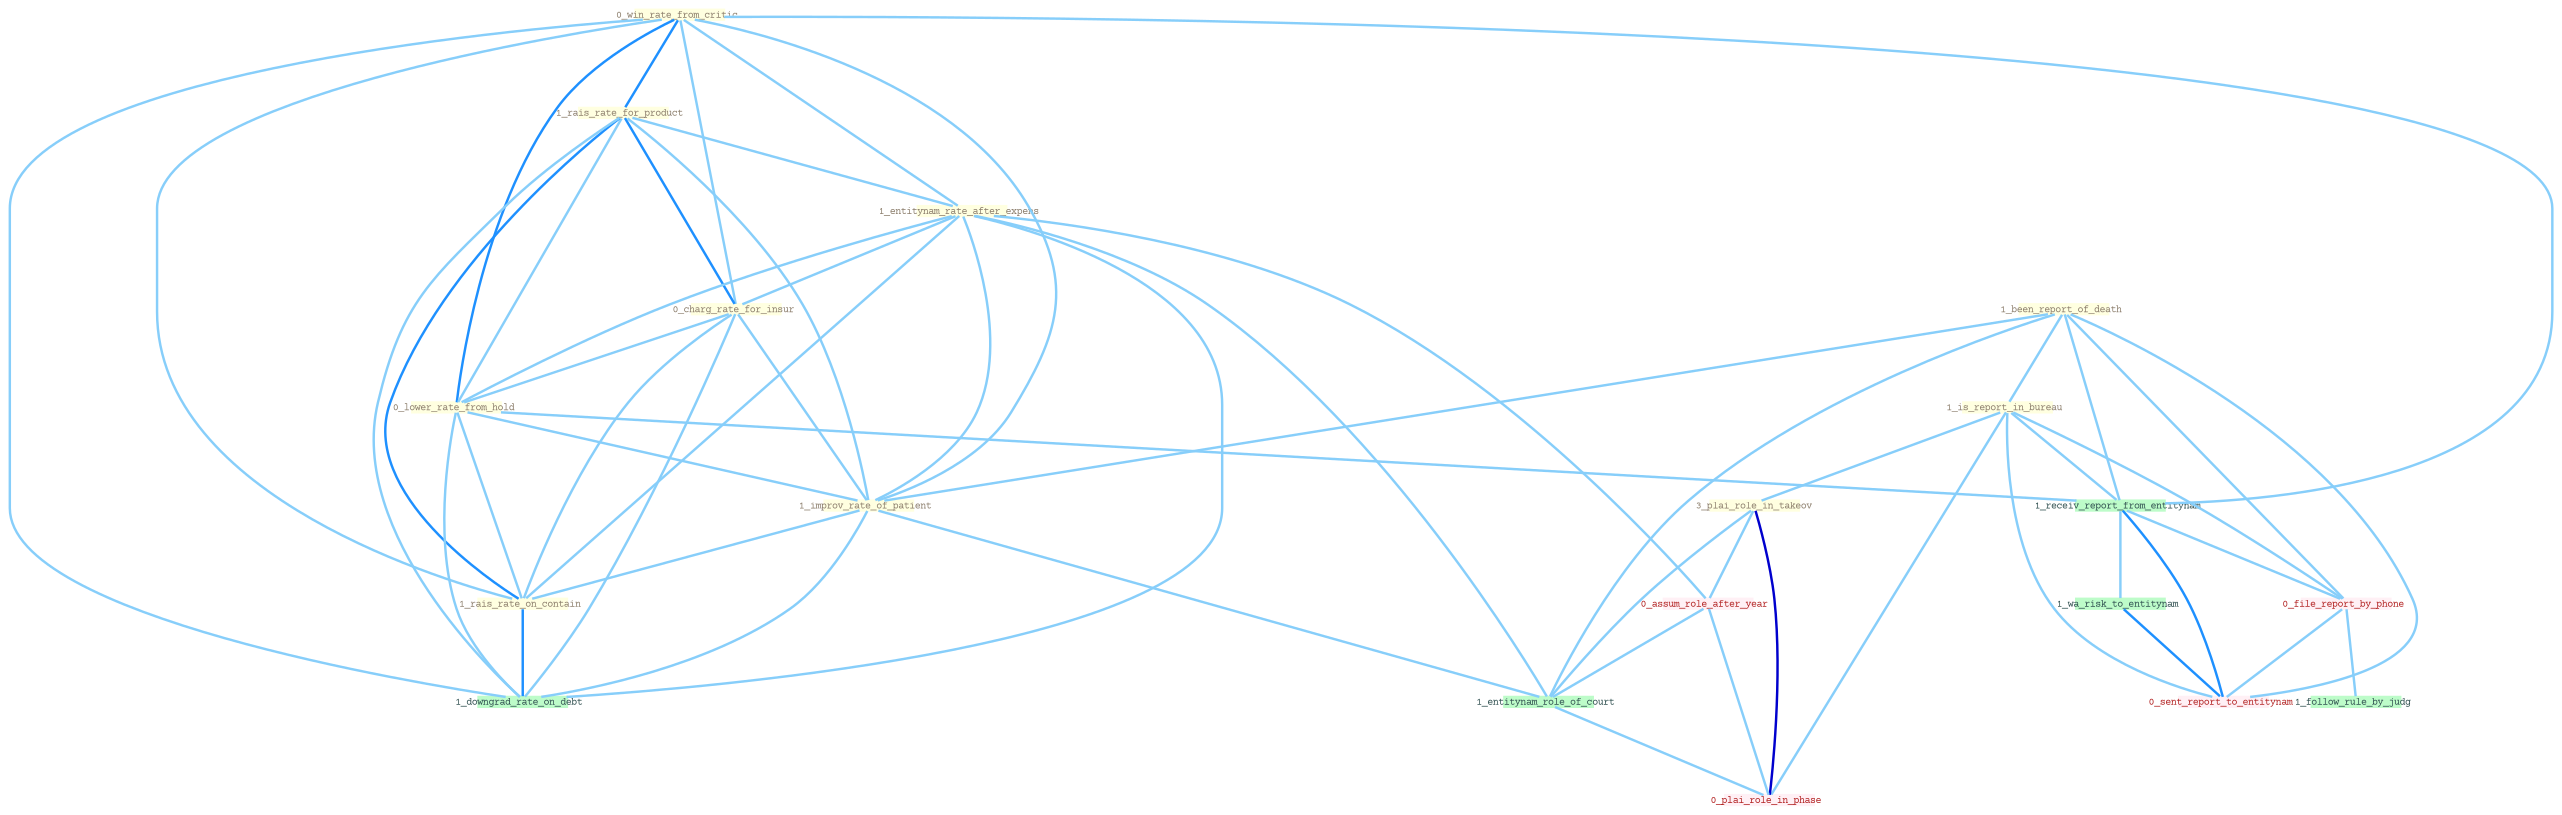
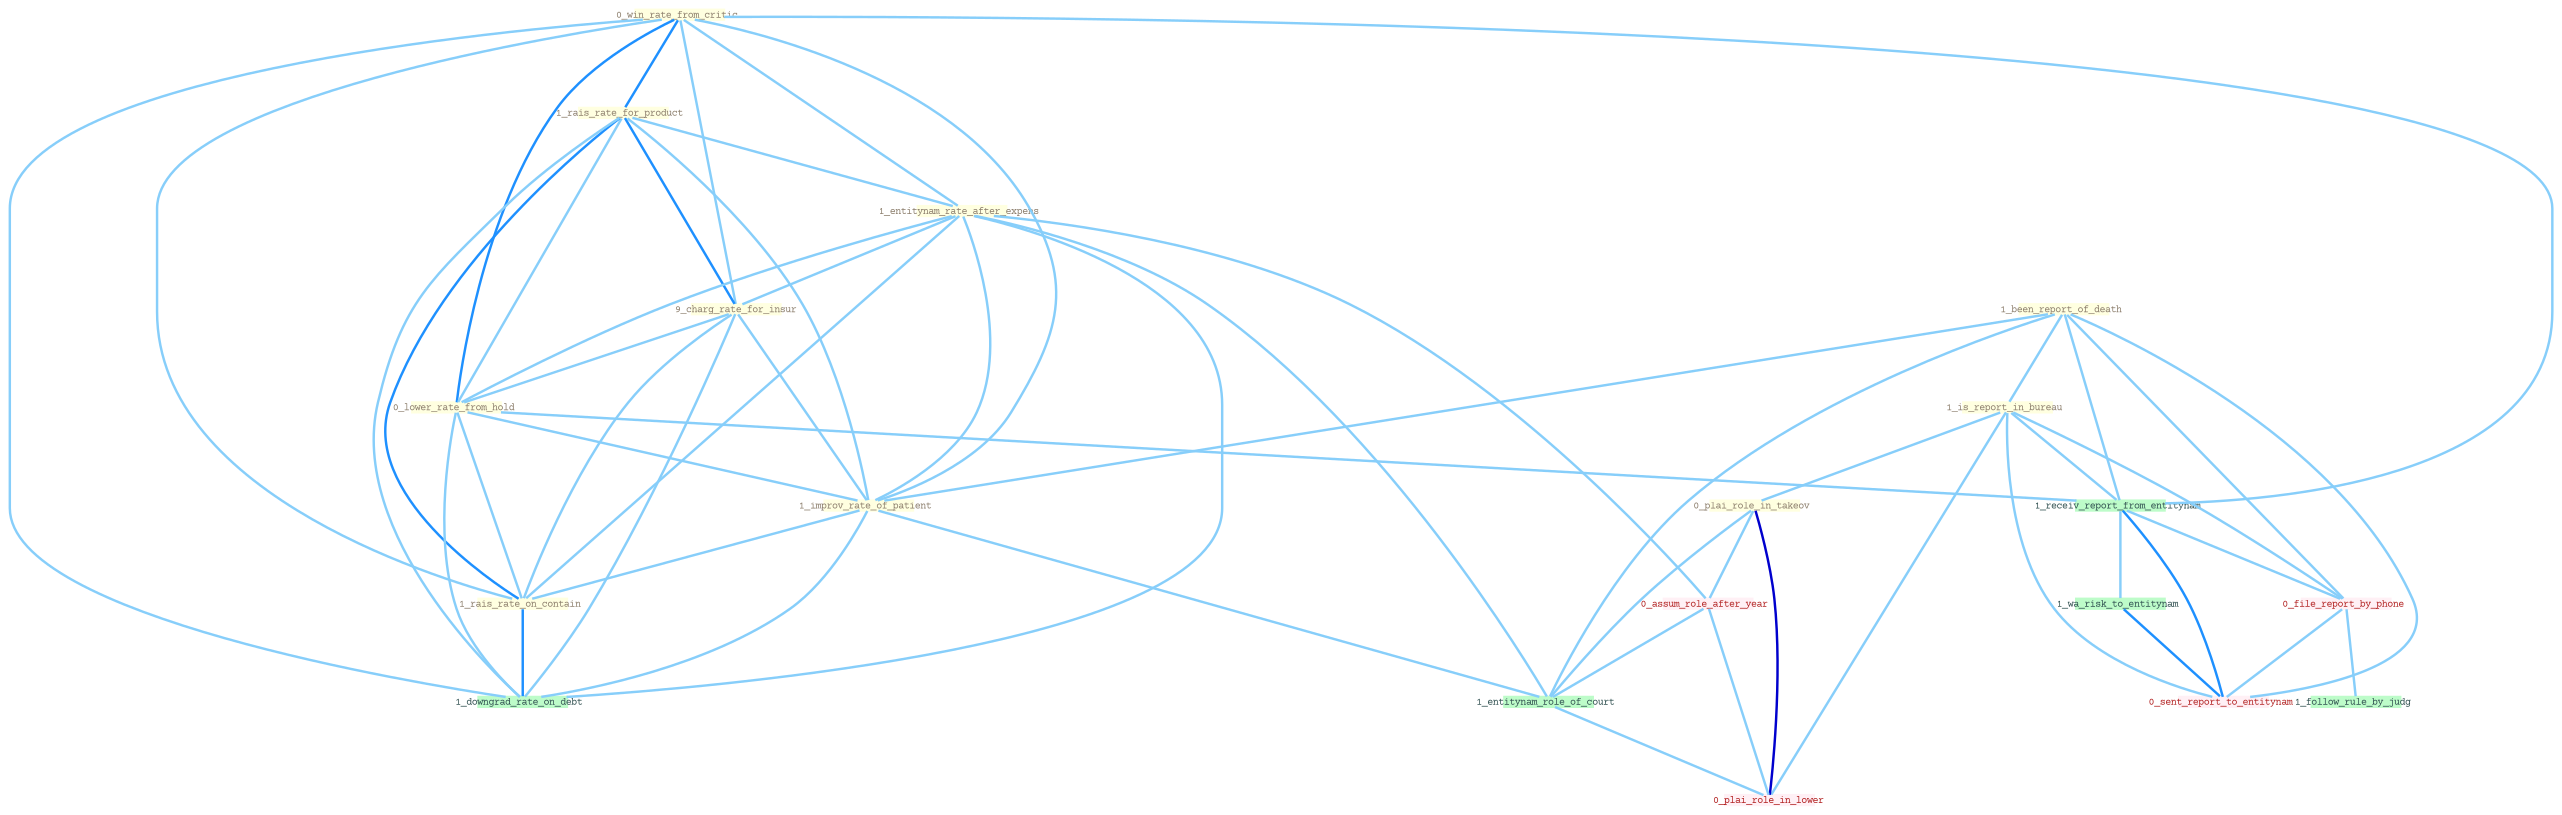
(736, 309) -> (736, 309)
(1755, 506) -> (1755, 506)
(1769, 800) -> (1769, 800)
